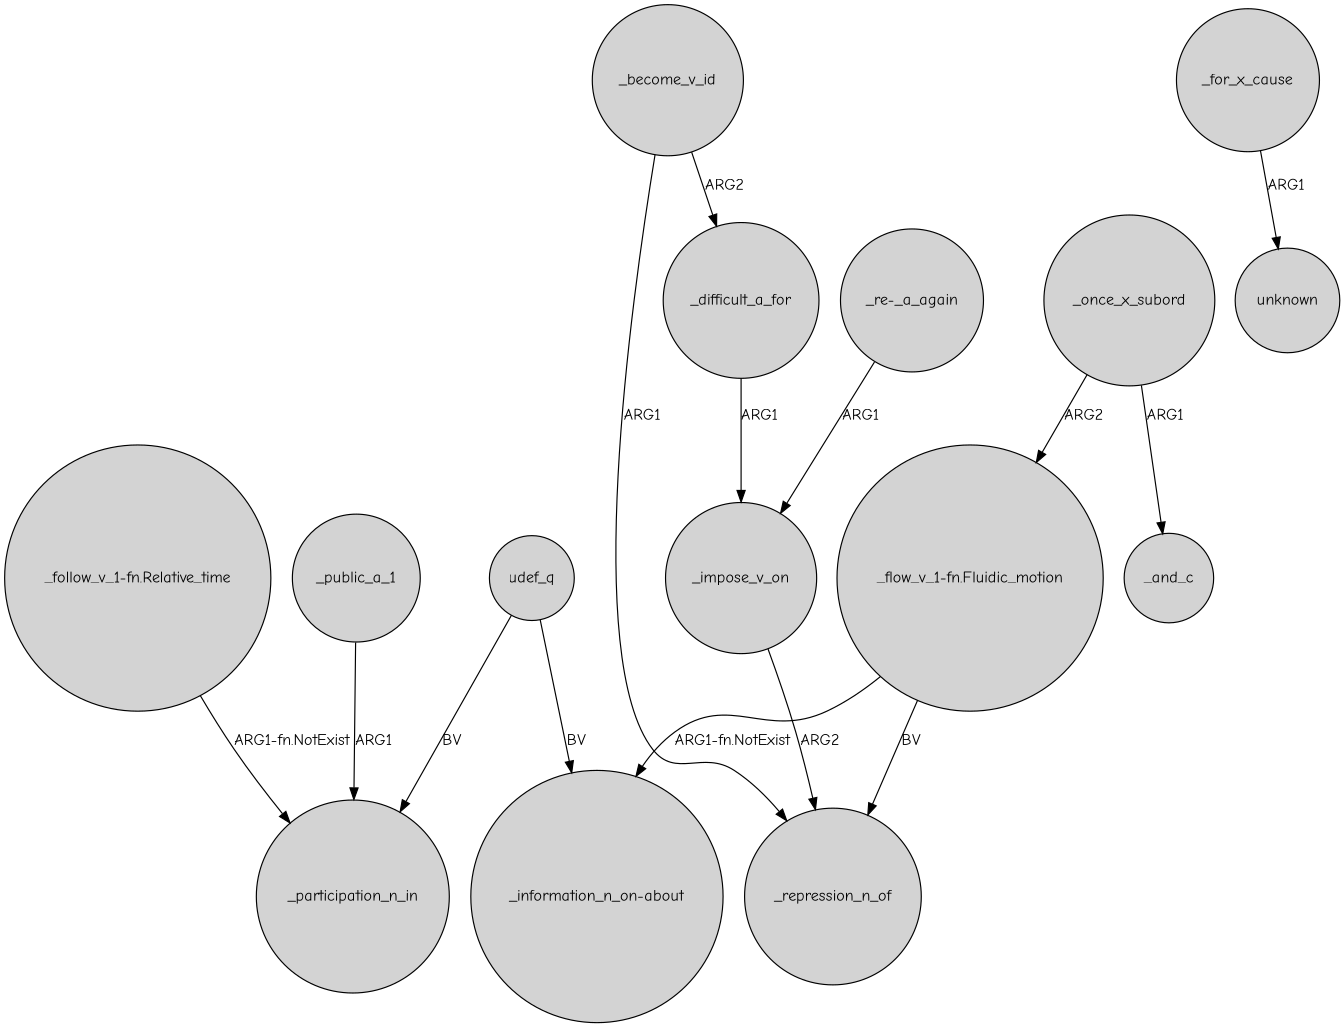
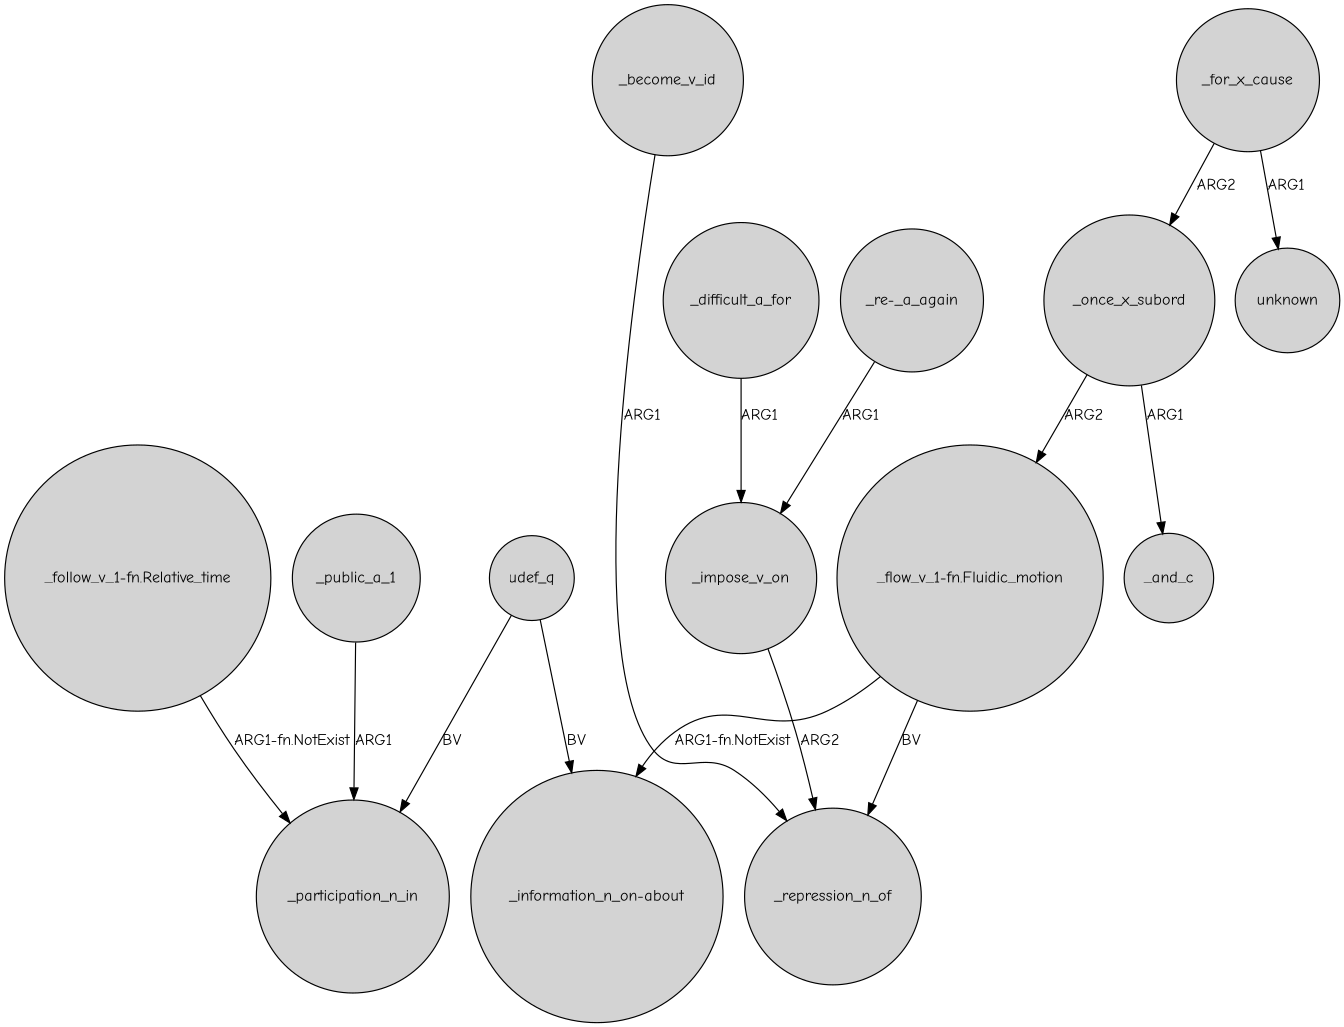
none -> (1195, 179)
(702, 184) -> none
